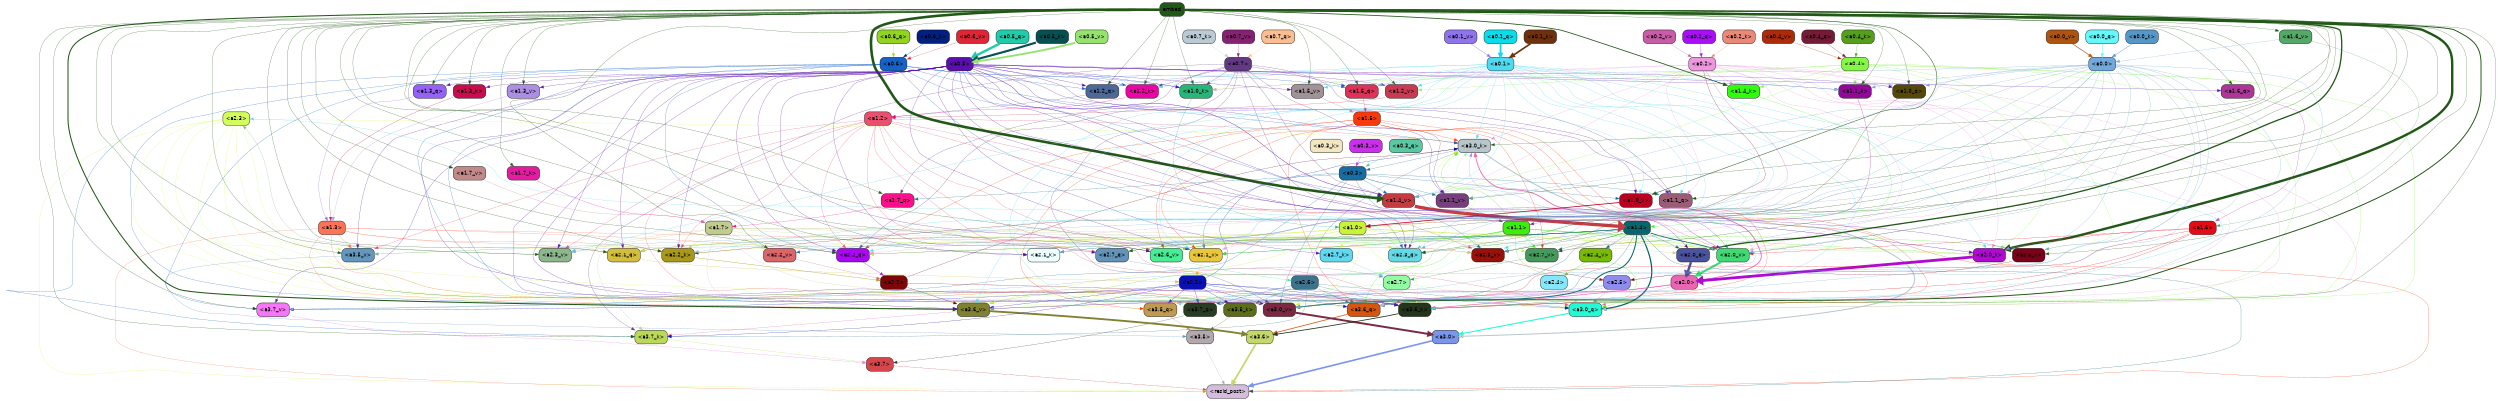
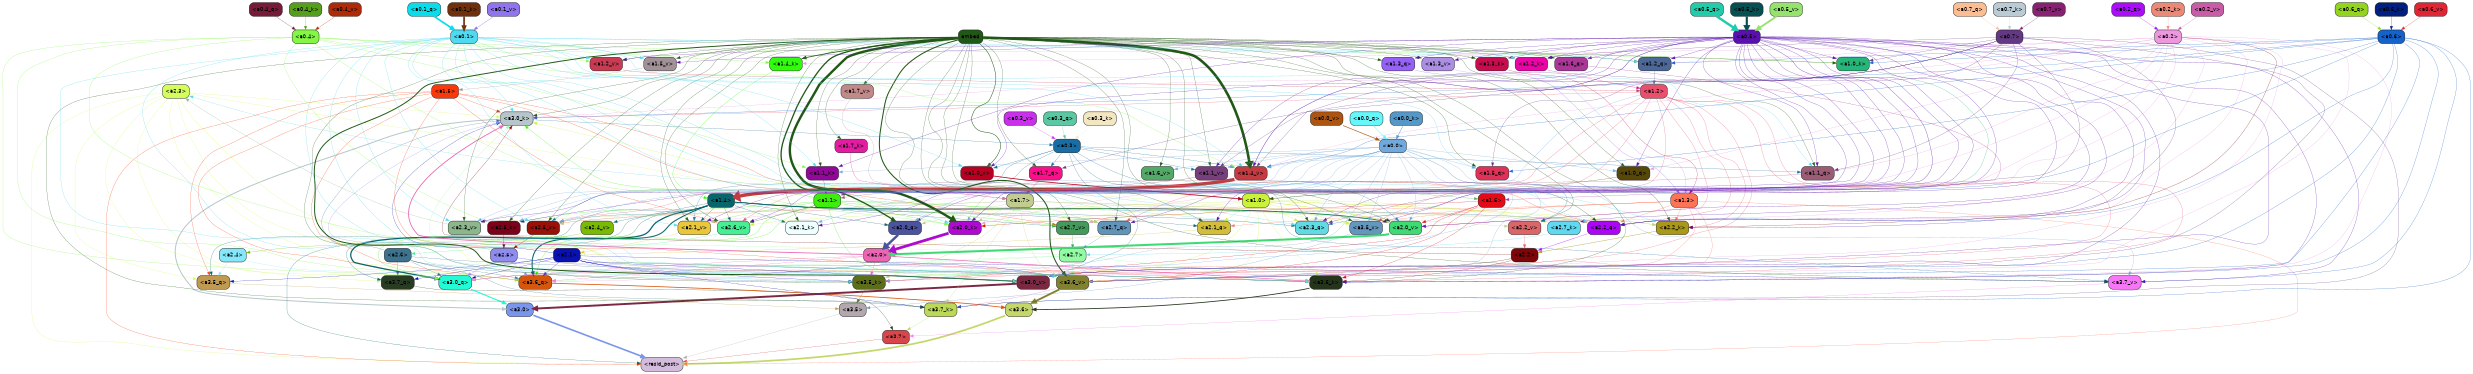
(2203, 50) -> (1268, 157)
(1452, 76) -> none
(1364, 103) -> none
(716, 161) -> (1076, 192)
(1226, 163) -> none
none -> (1203, 181)
(1345, 239) -> (784, 214)
